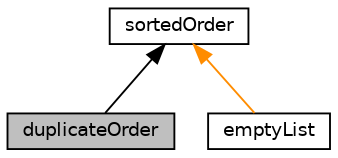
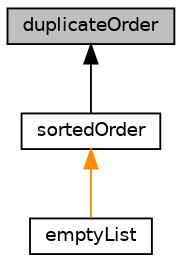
(129, 86) -> (91, 89)
